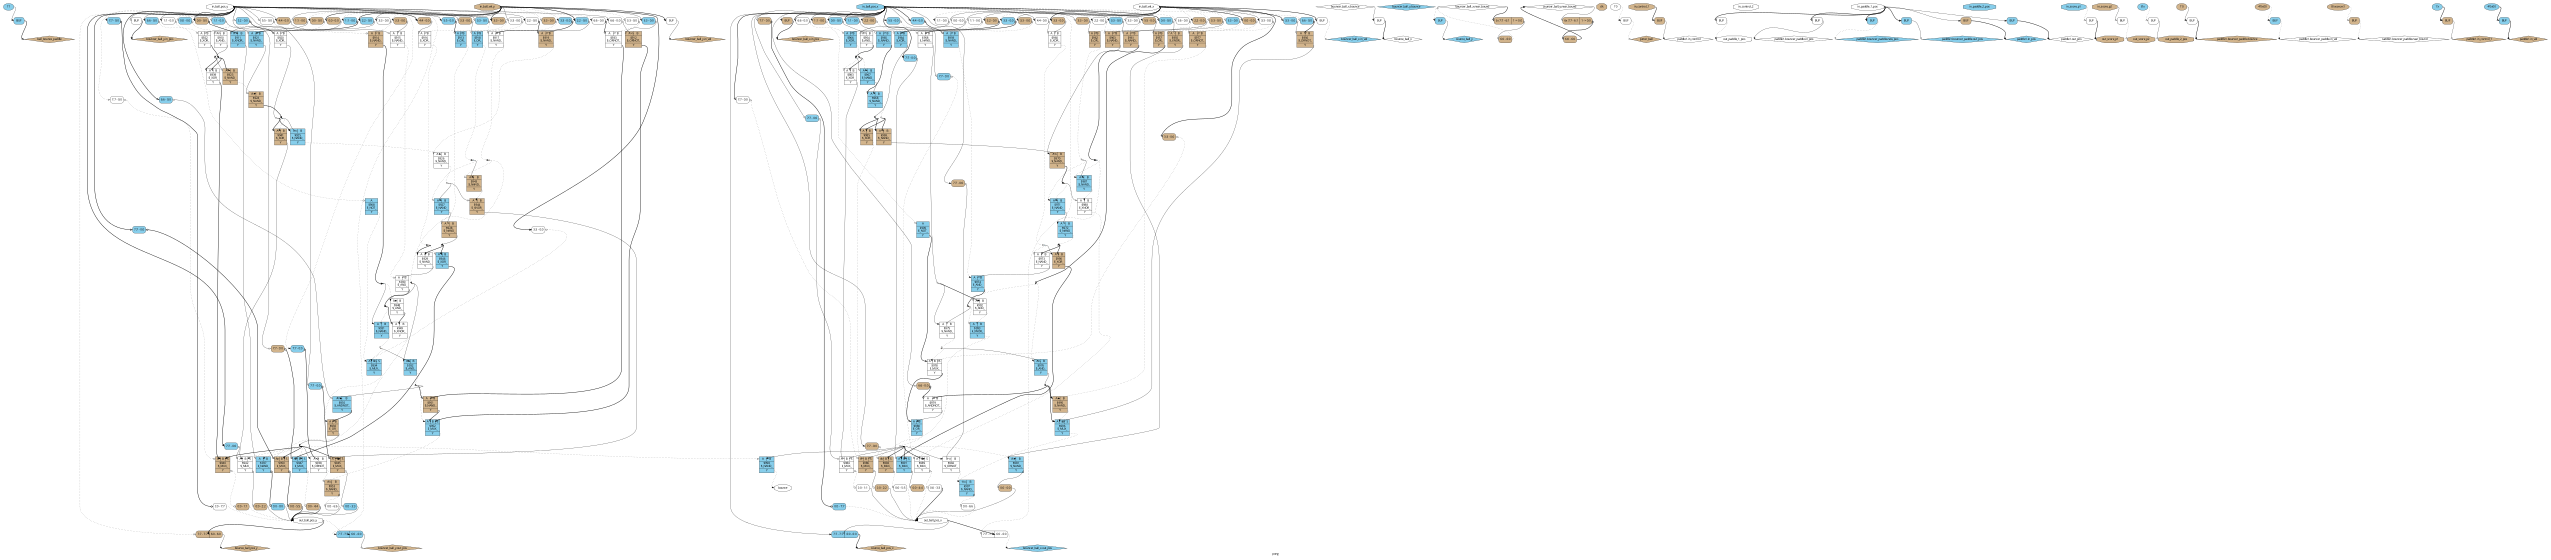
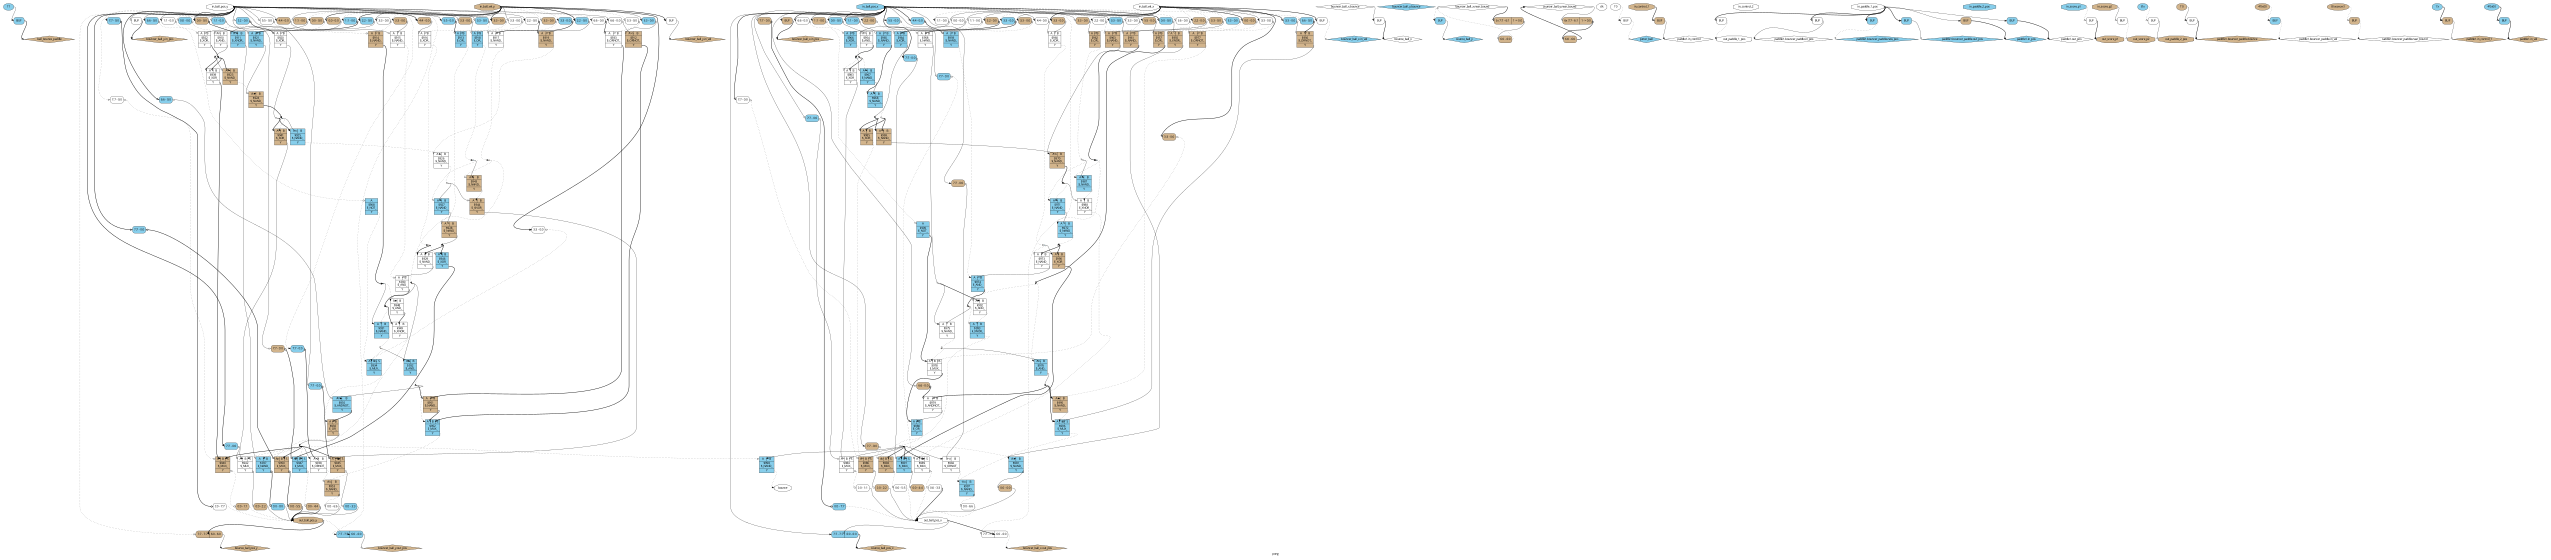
(1602, 7) -> (1602, 7)
(1646, 39) -> (1646, 39)
(308, 520) -> (308, 520)
(1037, 548) -> (1037, 548)
